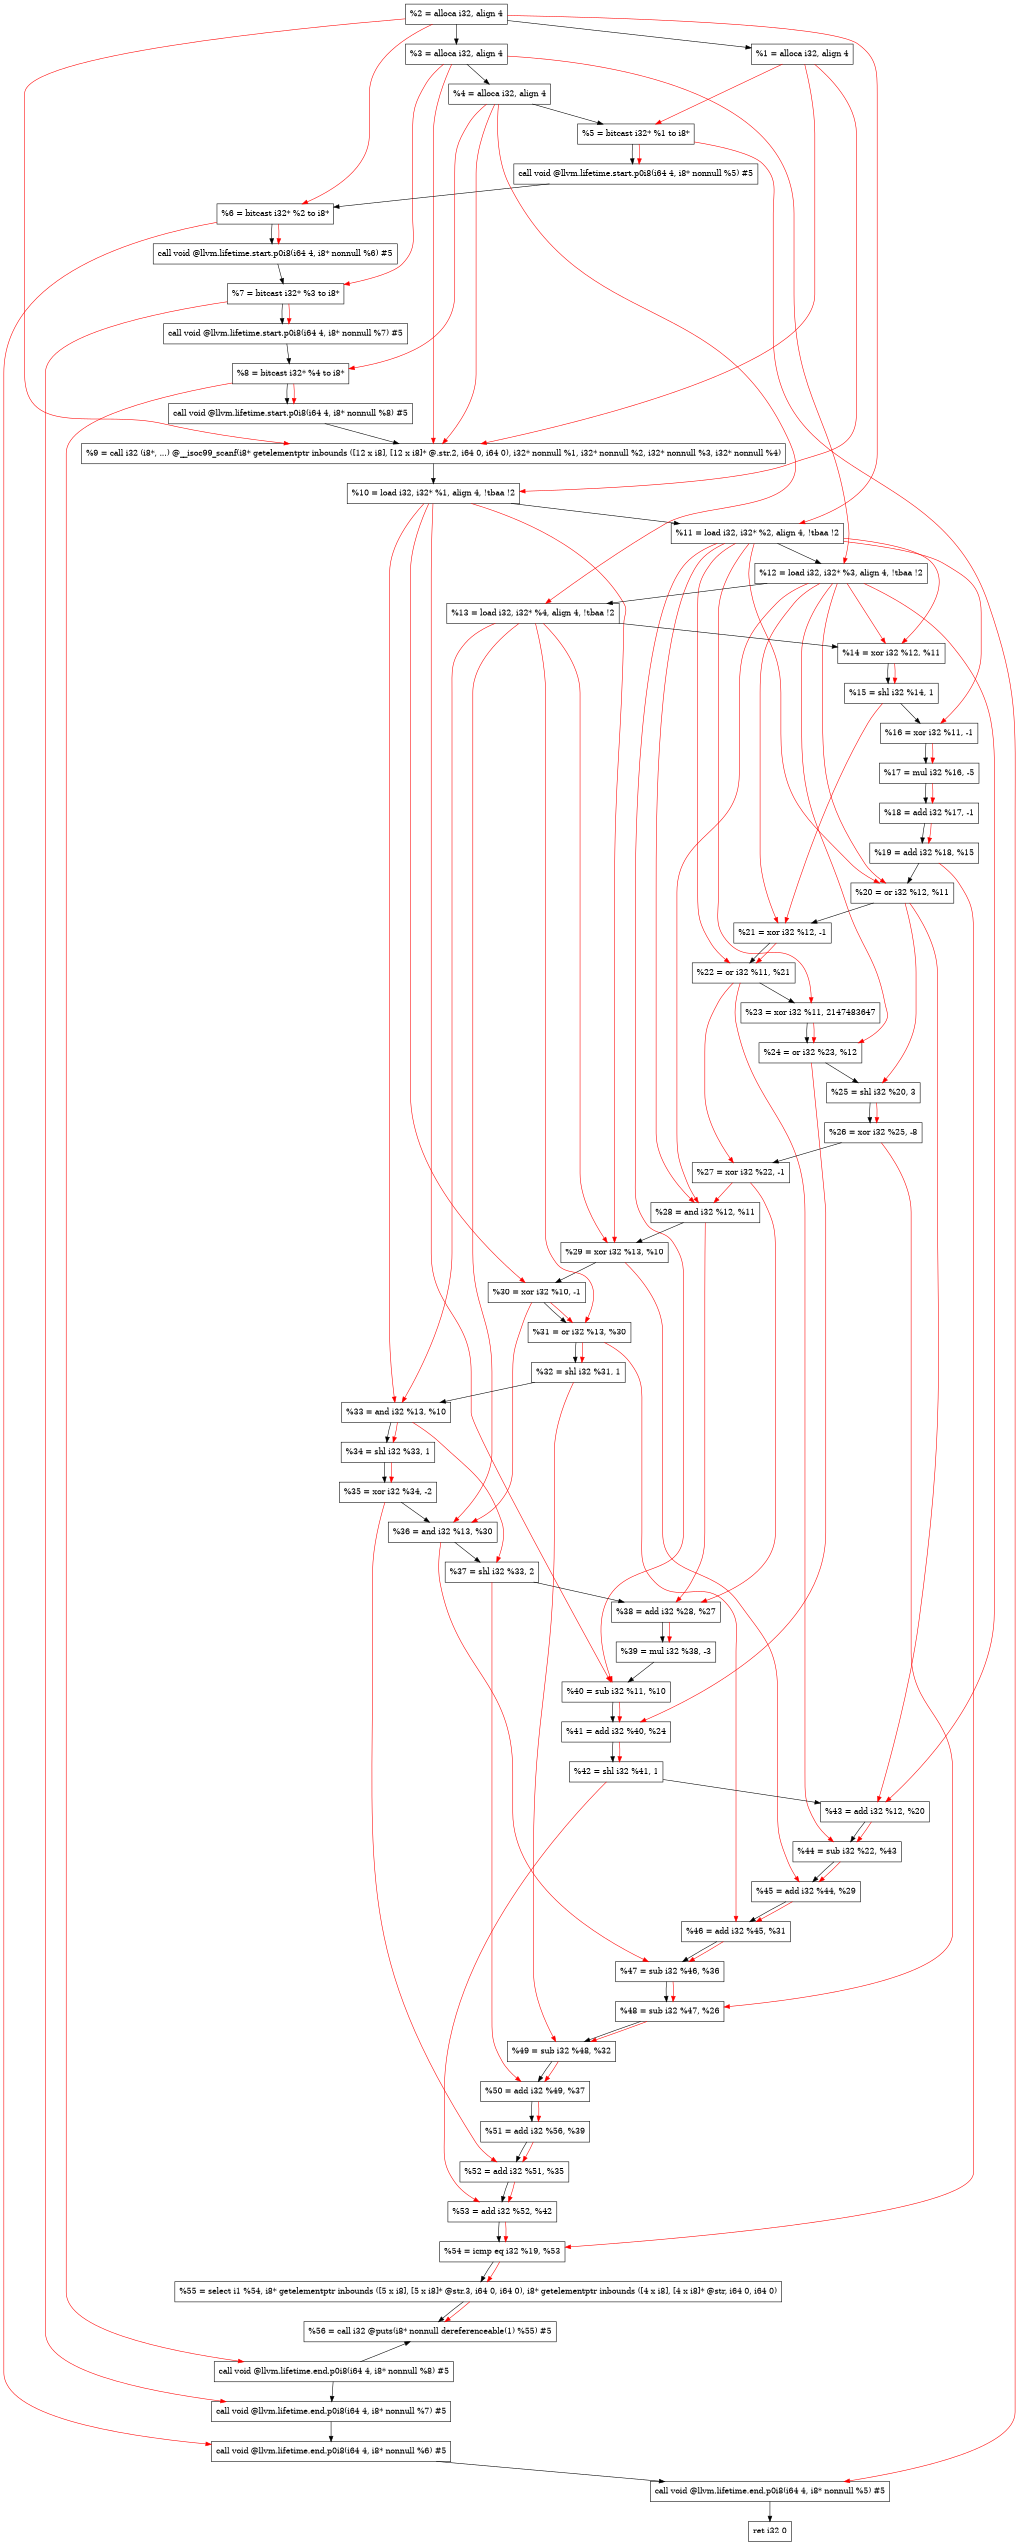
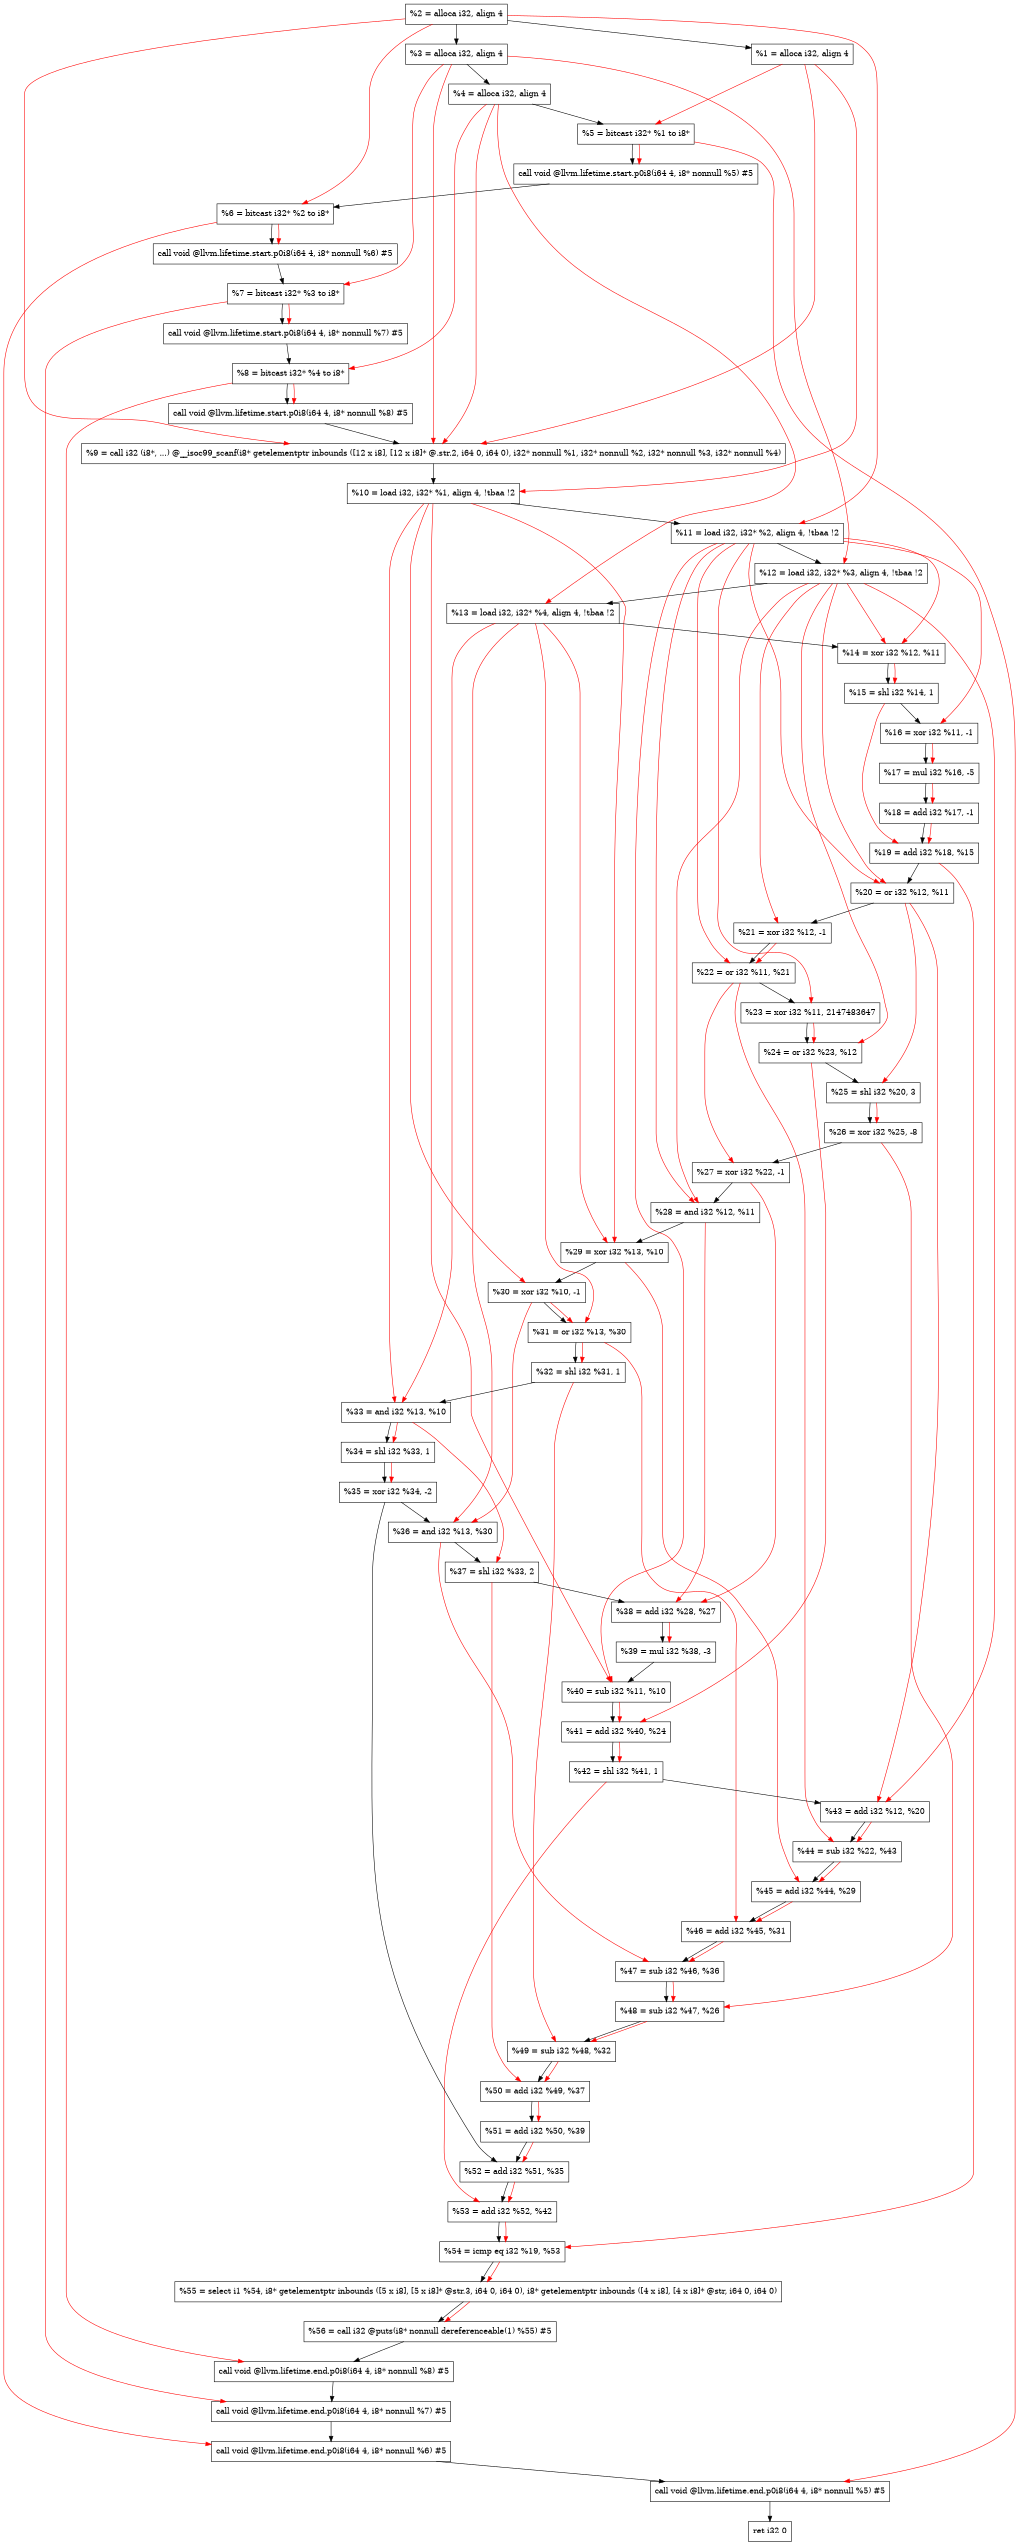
(827, 807) -> (863, 775)
(725, 1191) -> (725, 1191)
(373, 1844) -> (373, 1844)
(535, 2132) -> (535, 2132)
(383, 2353) -> (381, 2350)
